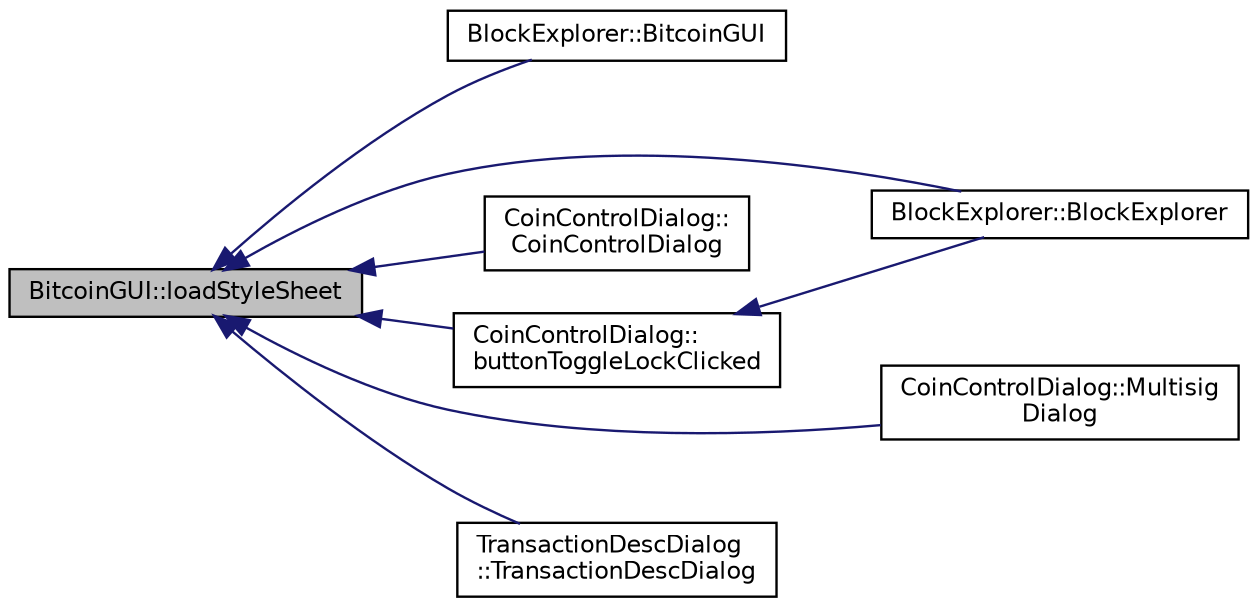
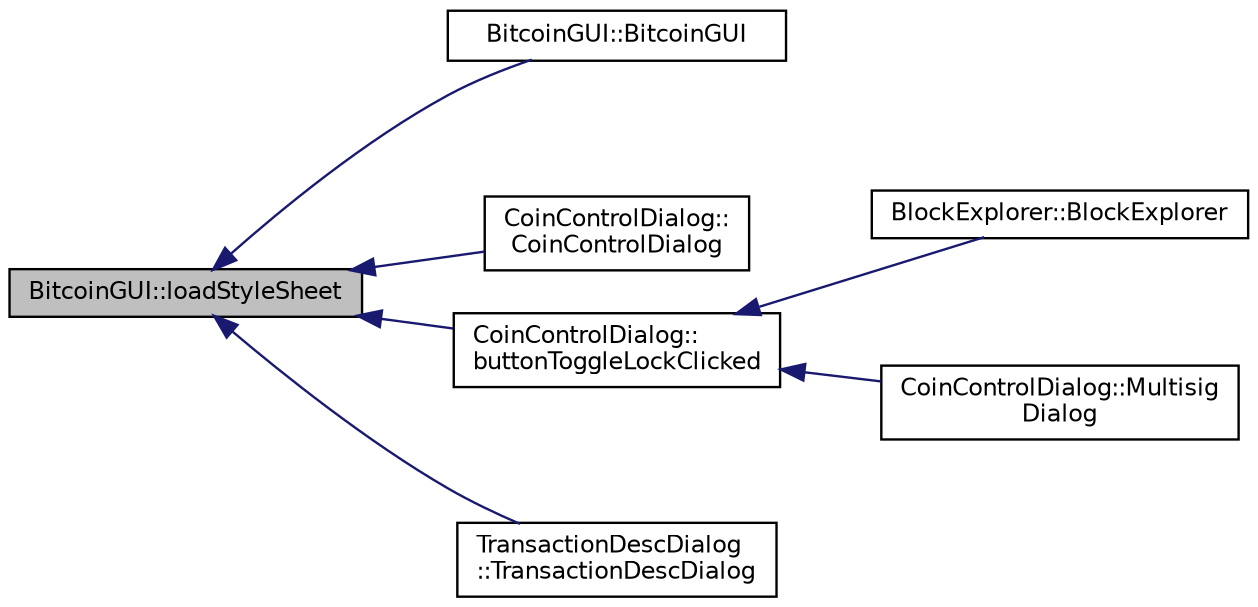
(617, 36) -> (617, 36)
(595, 157) -> none
(555, 426) -> (843, 377)
